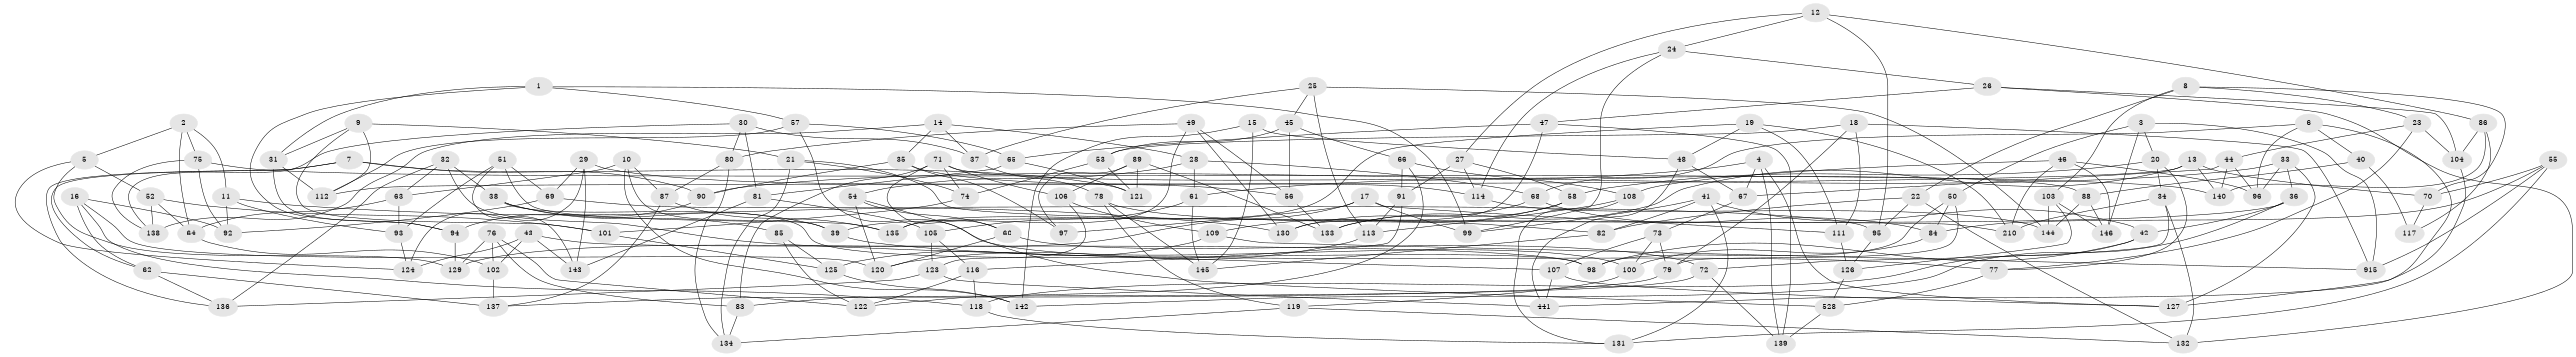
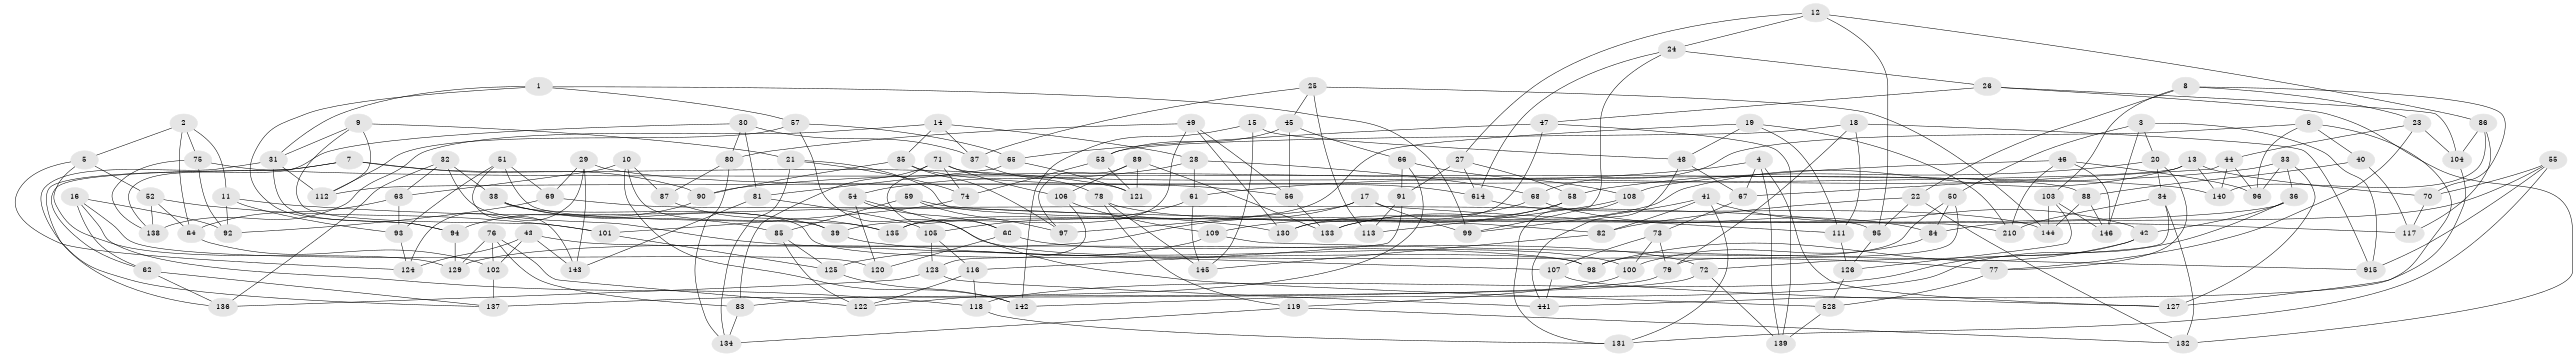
none -> (909, 197)
(1478, 197) -> (1478, 197)
(1125, 256) -> none
(598, 277) -> (125, 278)
